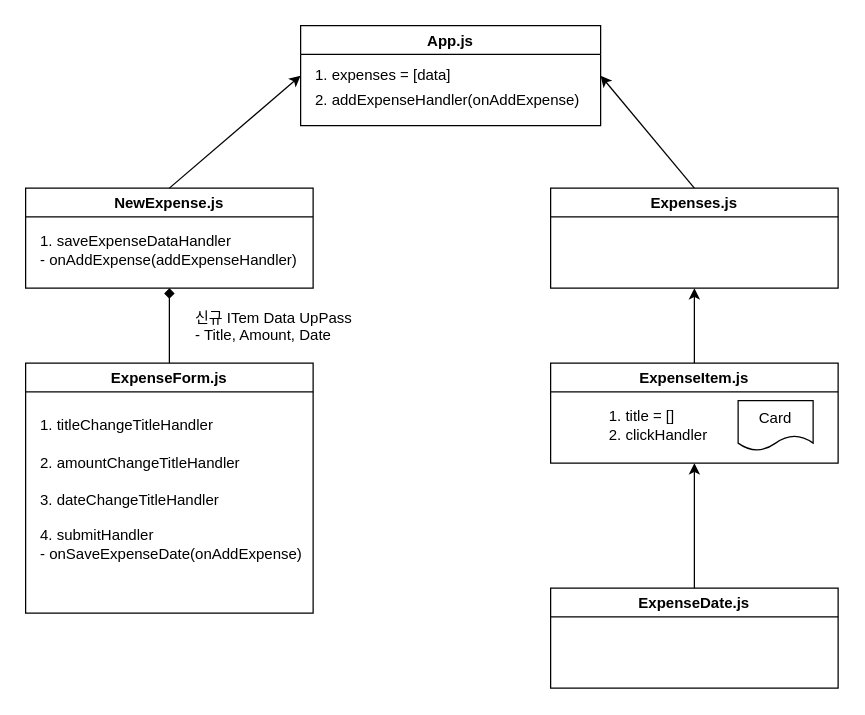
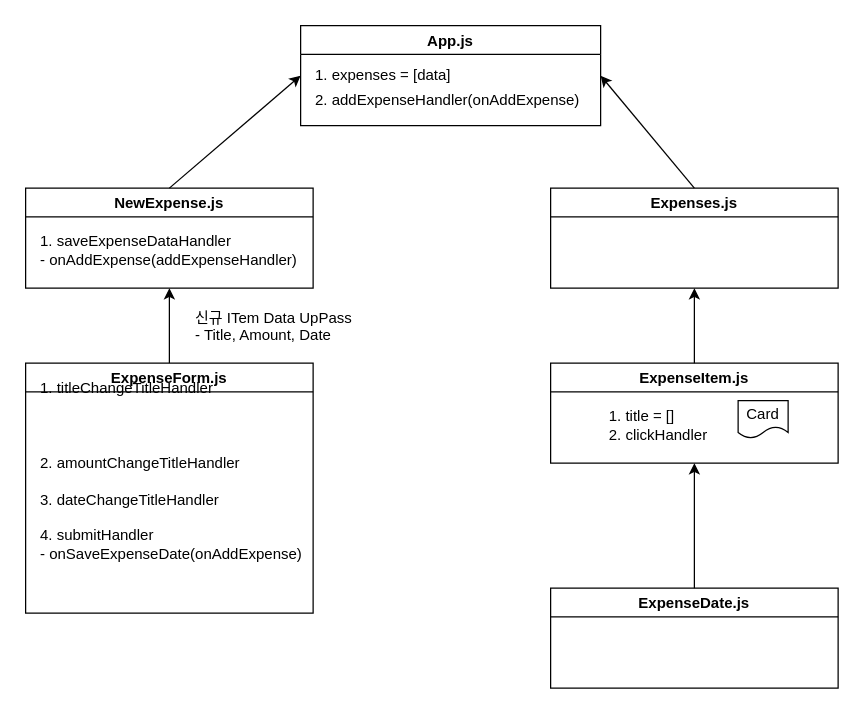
(169, 299) -> (169, 298)
(132, 426) -> (132, 388)
(776, 426) -> (763, 419)
